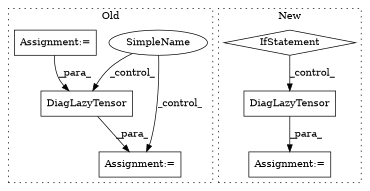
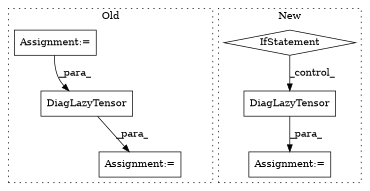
(158, 43) -> none
